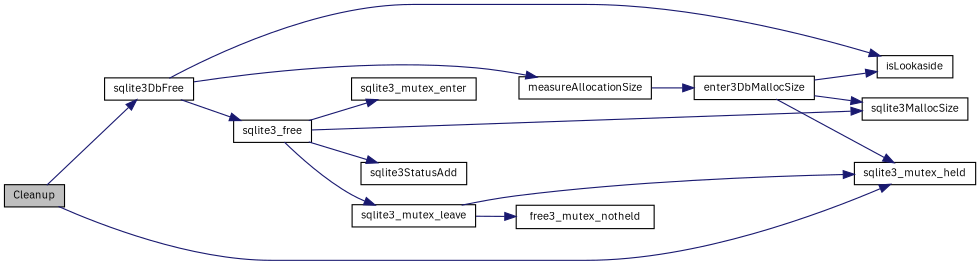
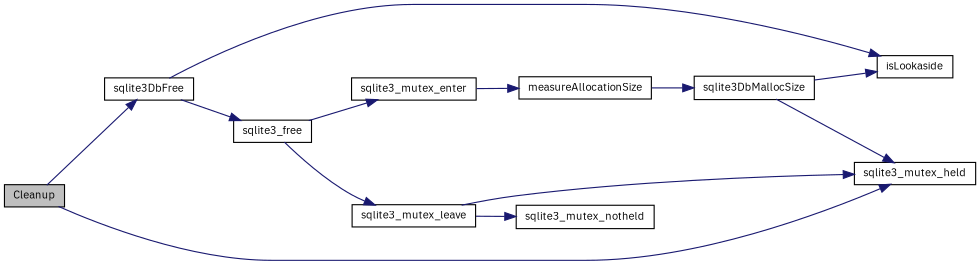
(360, 66) -> (492, 88)
(754, 88) -> (754, 88)
(915, 109) -> none
(414, 174) -> none
(585, 217) -> (585, 217)
